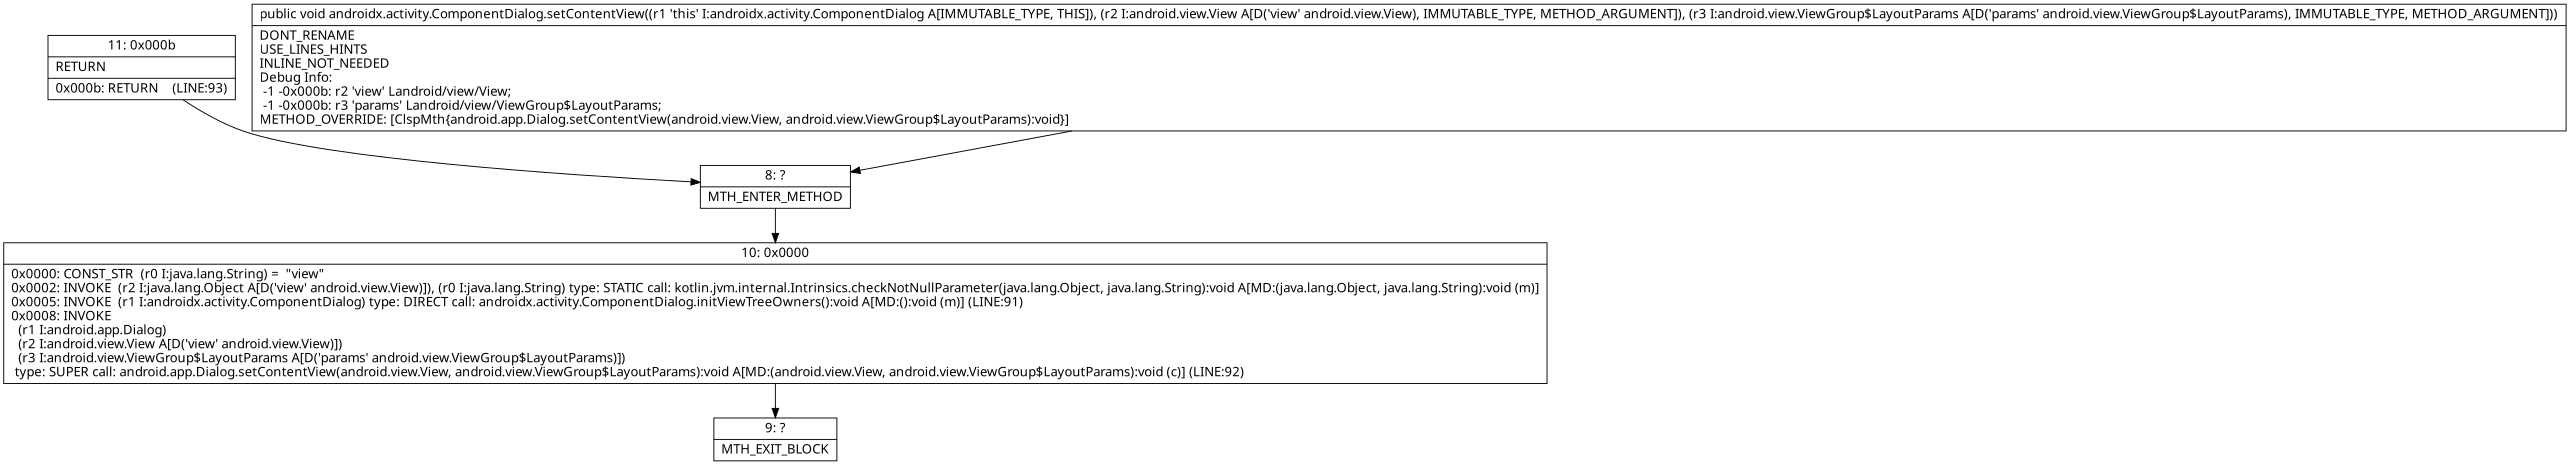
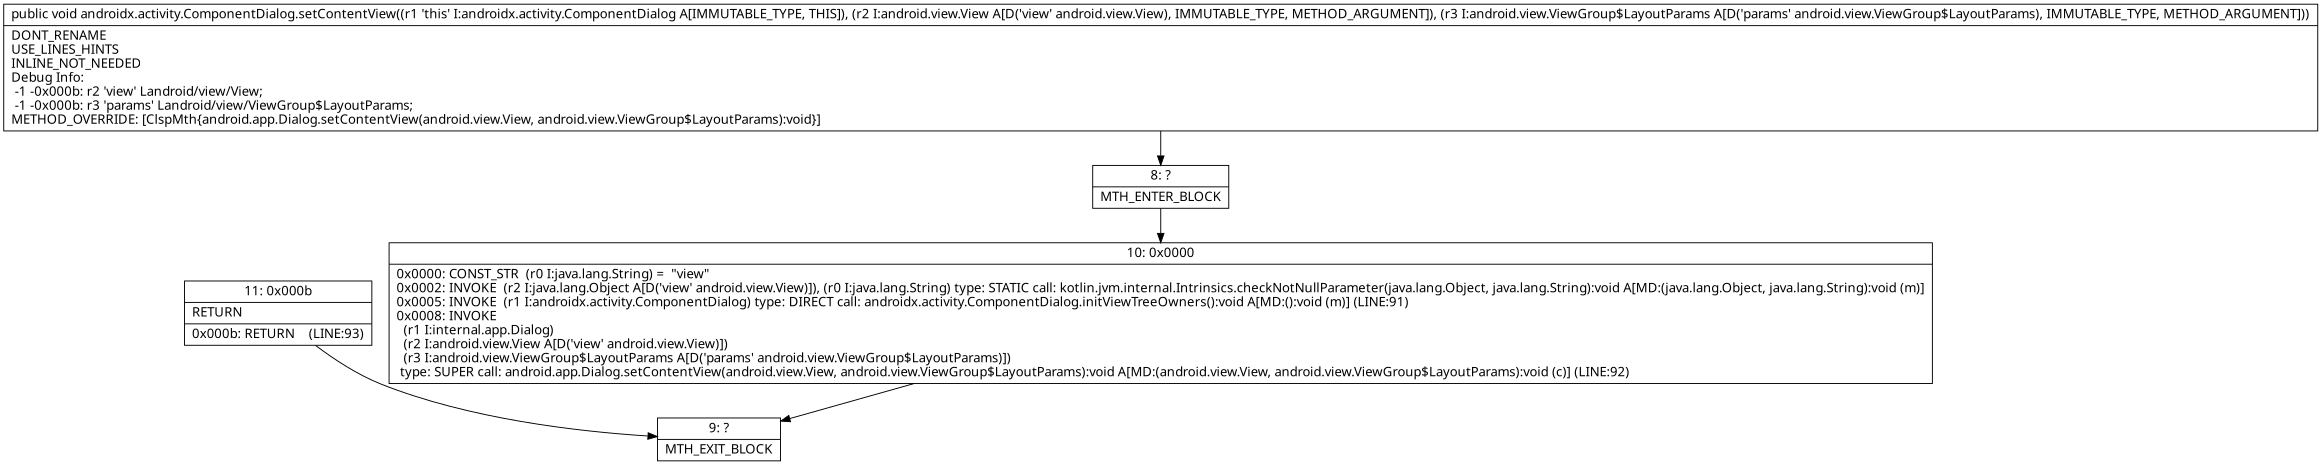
(432, 162) -> (475, 412)
(775, 197) -> (1161, 197)
(89, 330) -> (475, 330)
